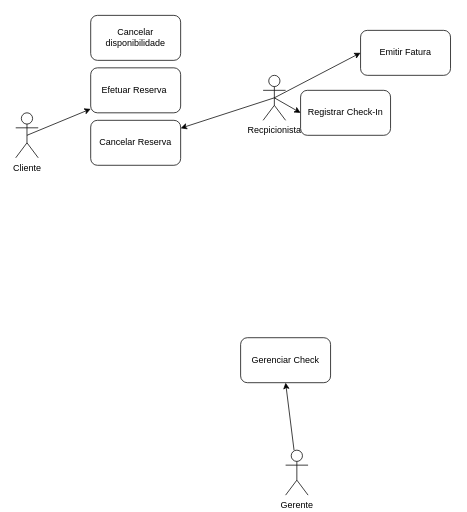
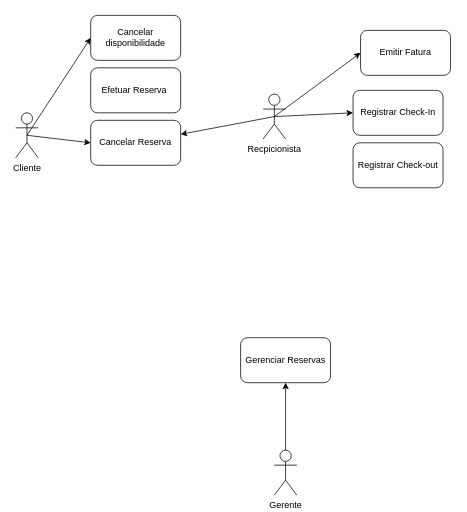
none -> (58, 87)
(274, 98) -> (274, 117)
(345, 113) -> (398, 113)
(57, 123) -> none
none -> (59, 139)
none -> (398, 165)
(285, 360) -> (285, 360)
(297, 473) -> (285, 473)
